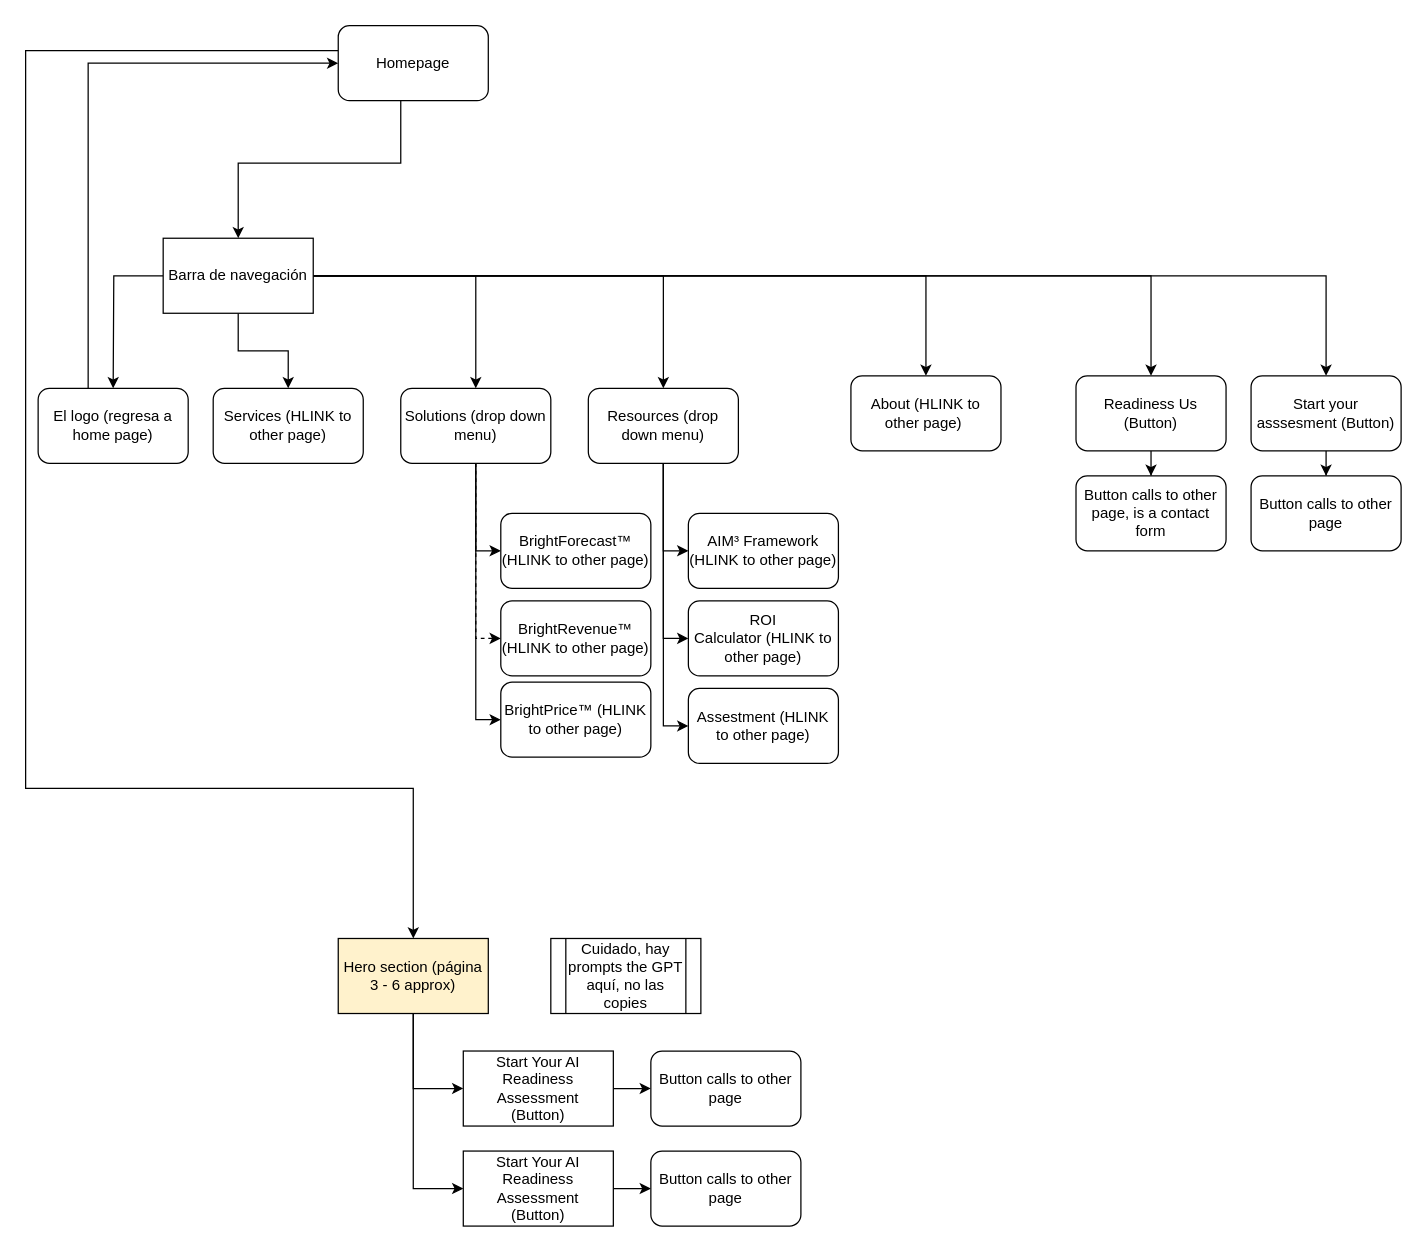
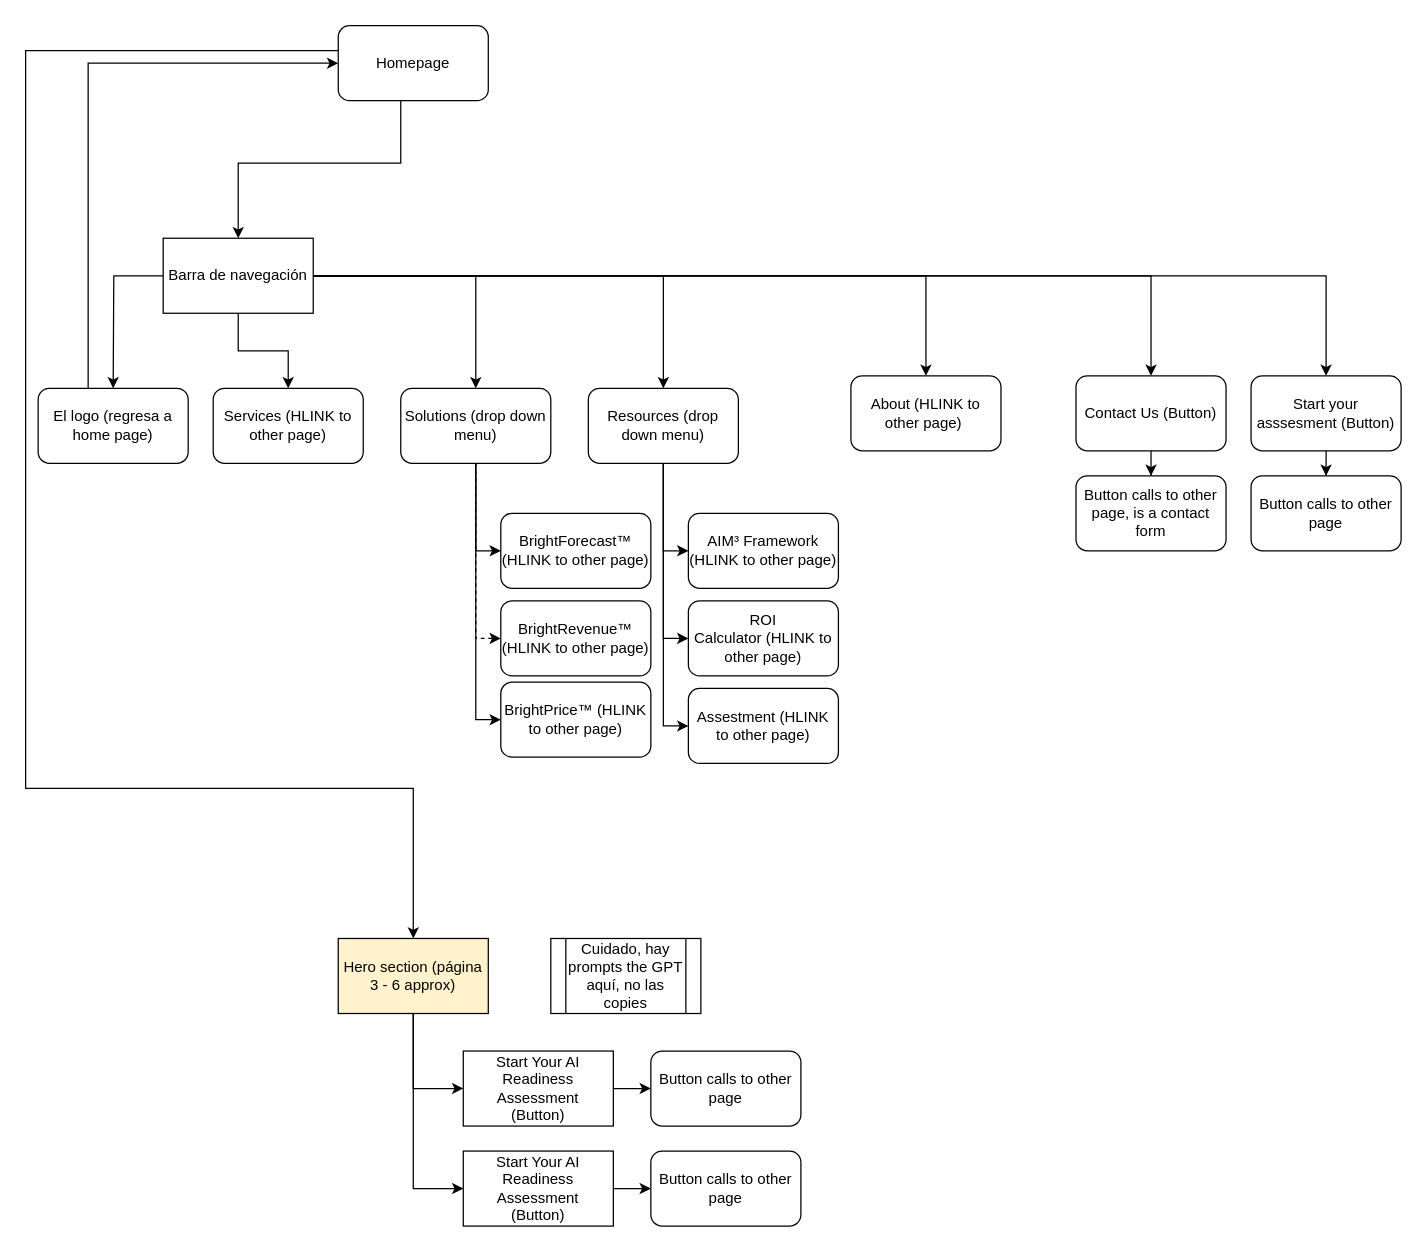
(1151, 413) -> (1151, 413)
